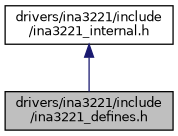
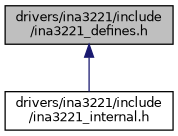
(89, 75) -> (89, 75)
